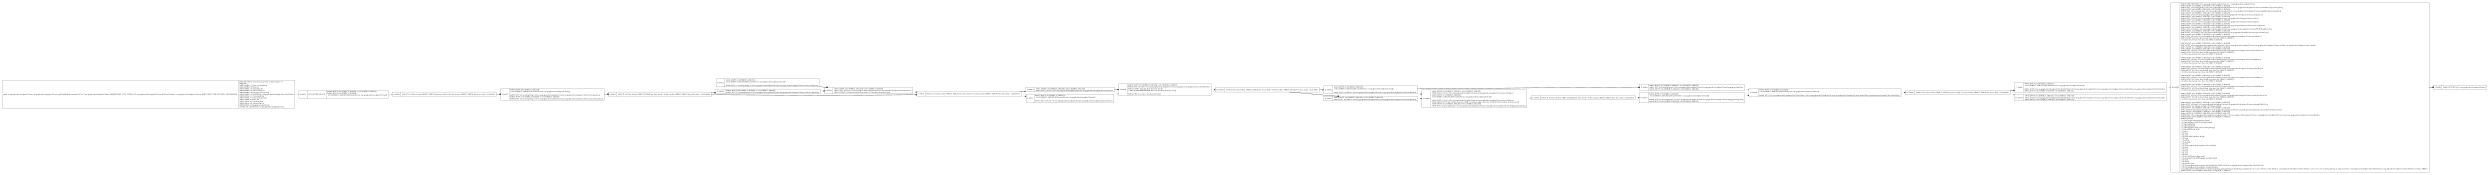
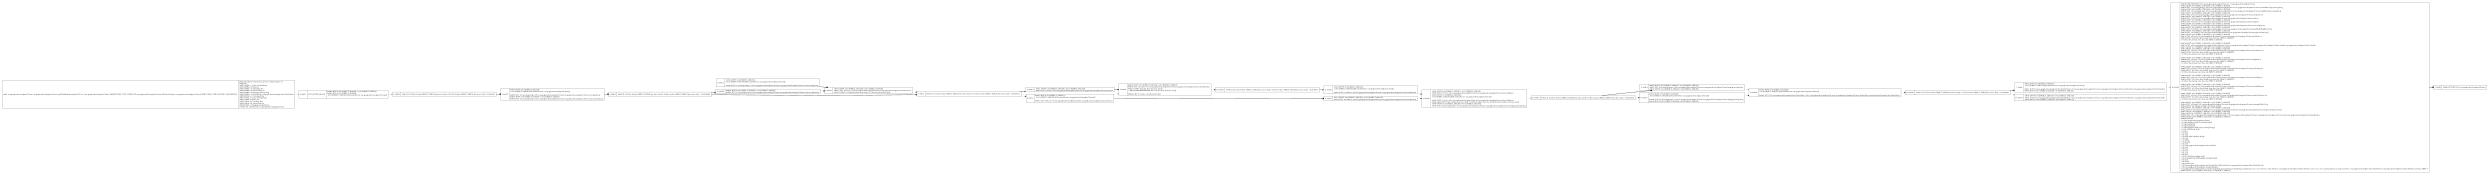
(1528, 88) -> (1626, 93)
(1313, 94) -> (1218, 98)
